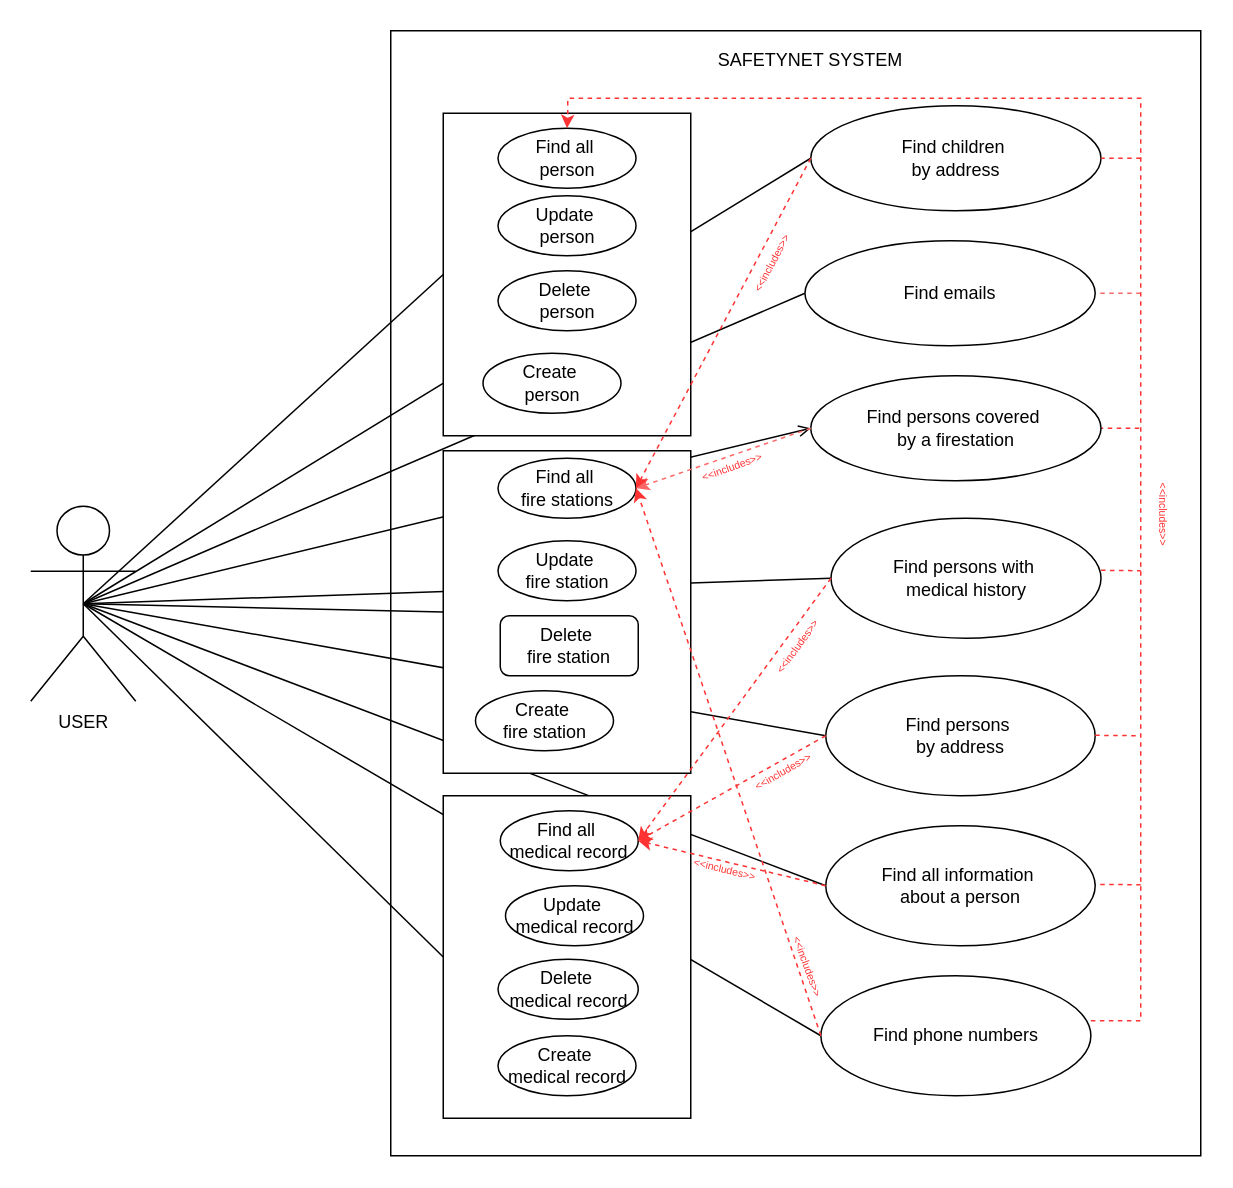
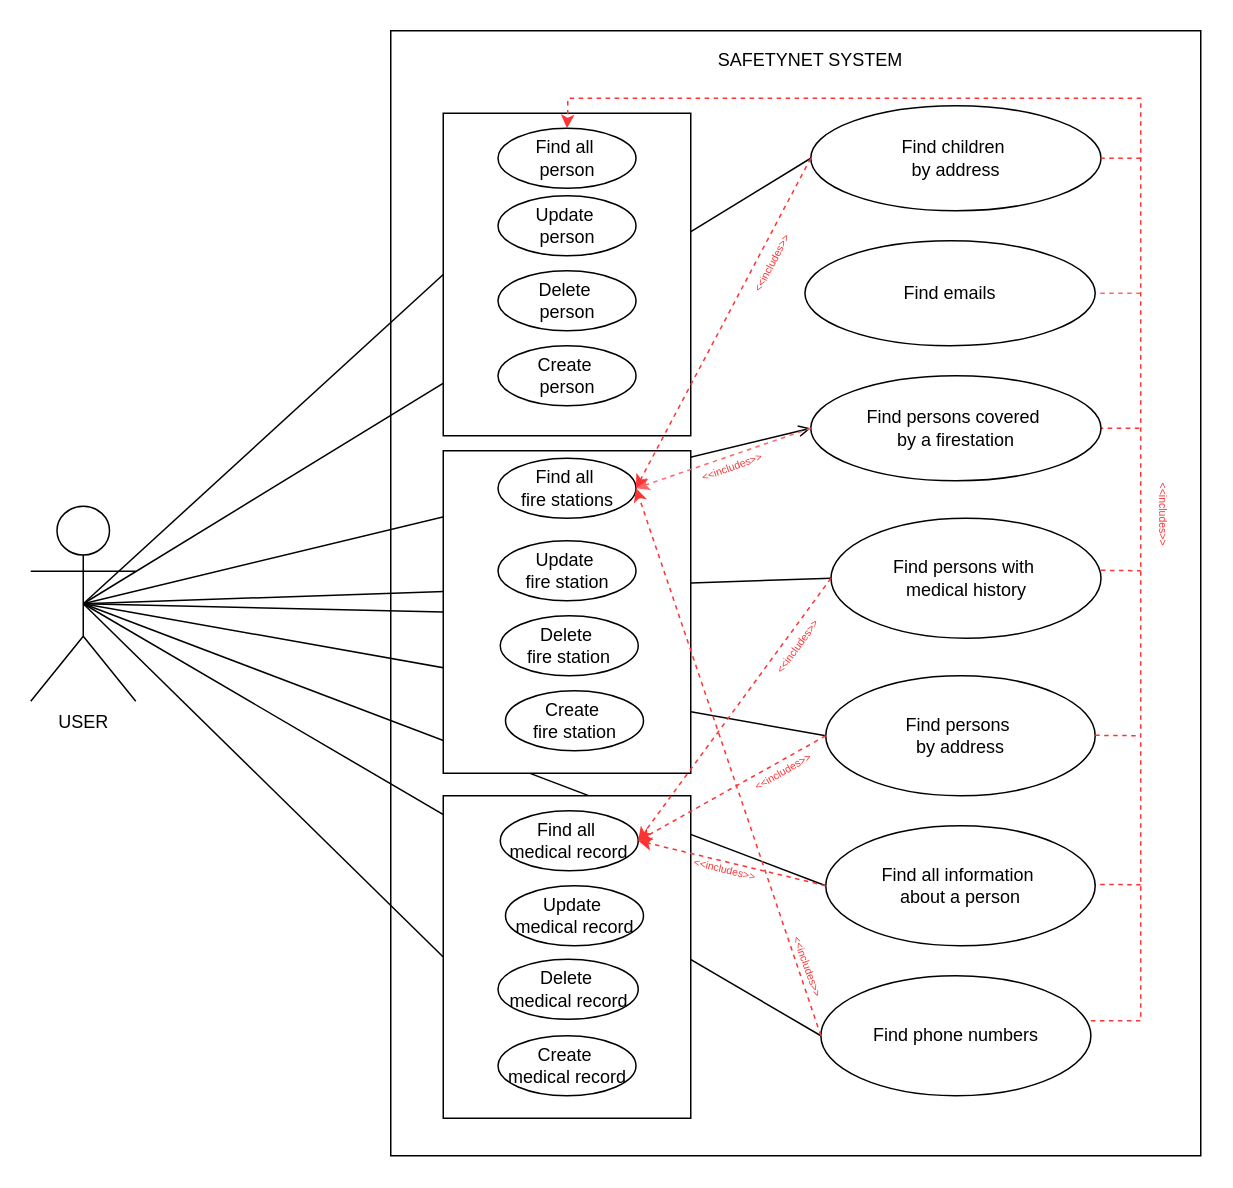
(552, 383) -> (567, 376)
(300, 510) -> none
(569, 646) -> (569, 646)
(545, 721) -> (575, 721)
